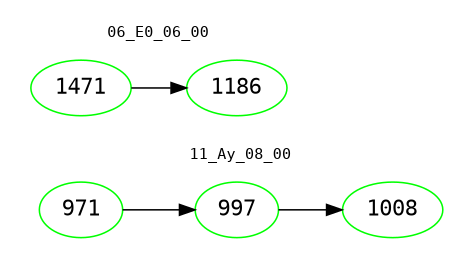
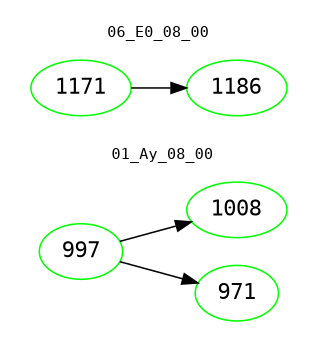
(159, 33) -> (159, 33)
(81, 88) -> (81, 88)
(241, 155) -> (163, 155)
(151, 210) -> (151, 270)
